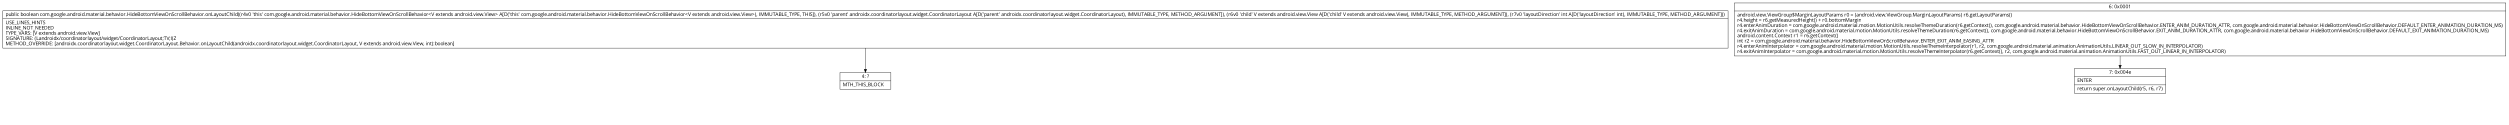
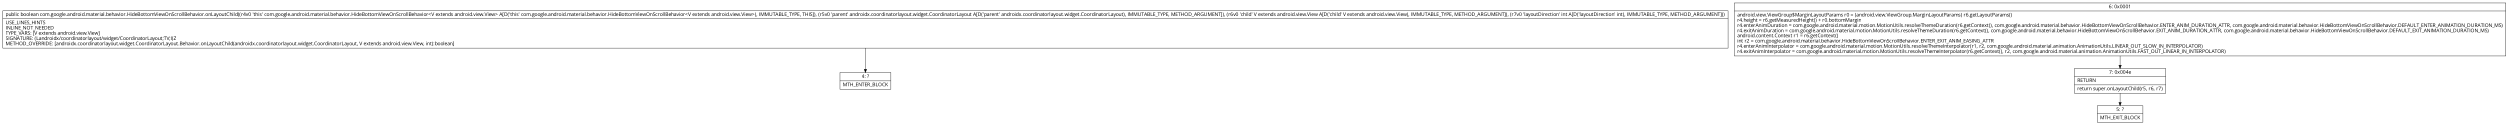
(2085, 81) -> (2087, 81)
(863, 85) -> (865, 85)
none -> (2120, 114)
